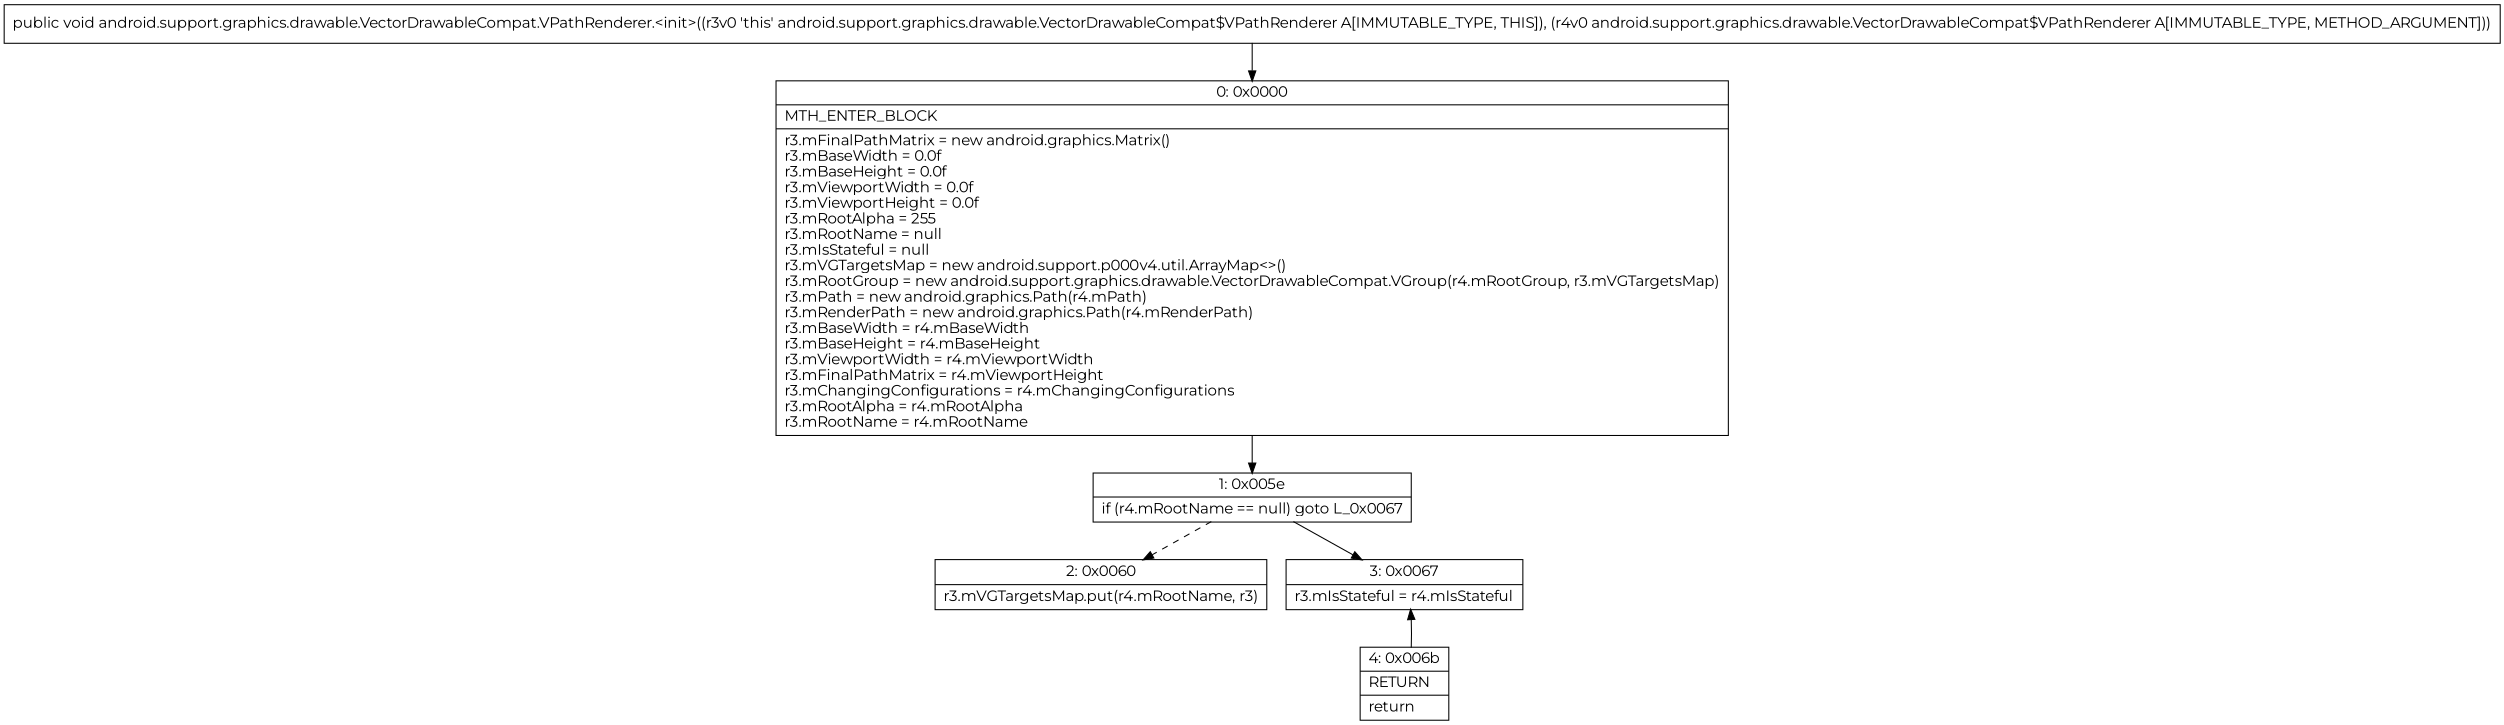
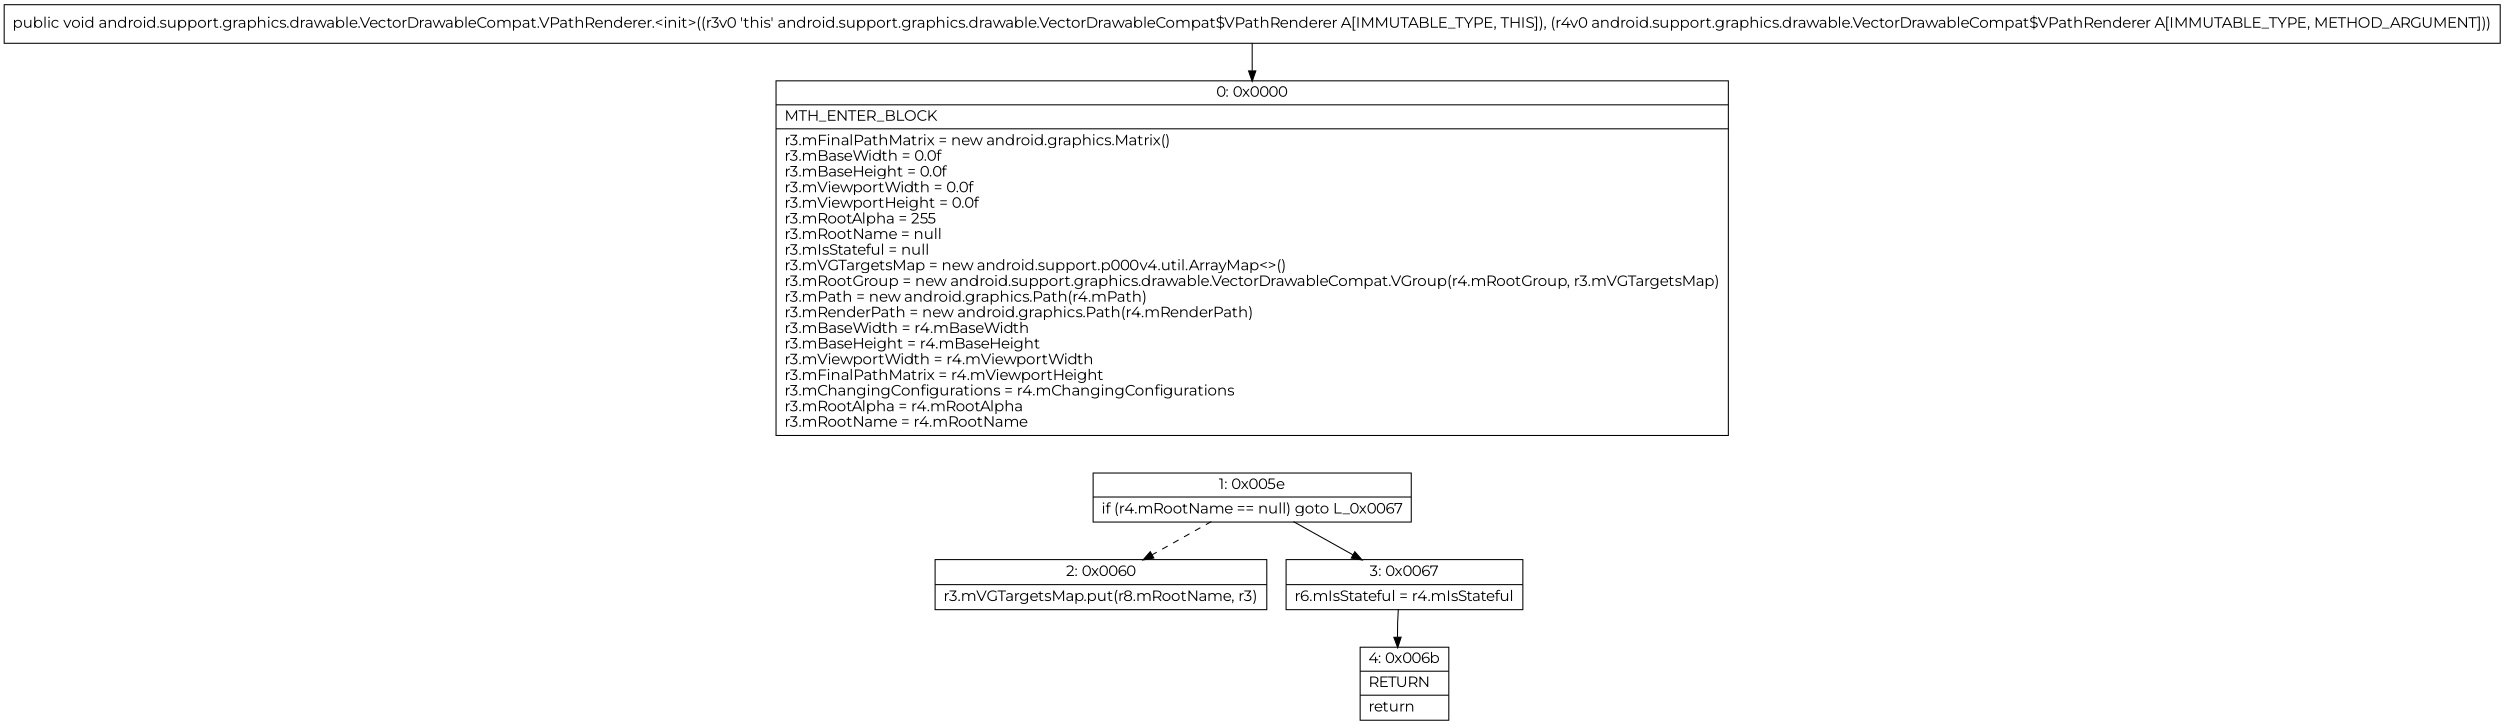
(1252, 449) -> none
(1101, 597) -> (1100, 597)
(1404, 597) -> (1404, 597)
(1411, 634) -> (1398, 623)
